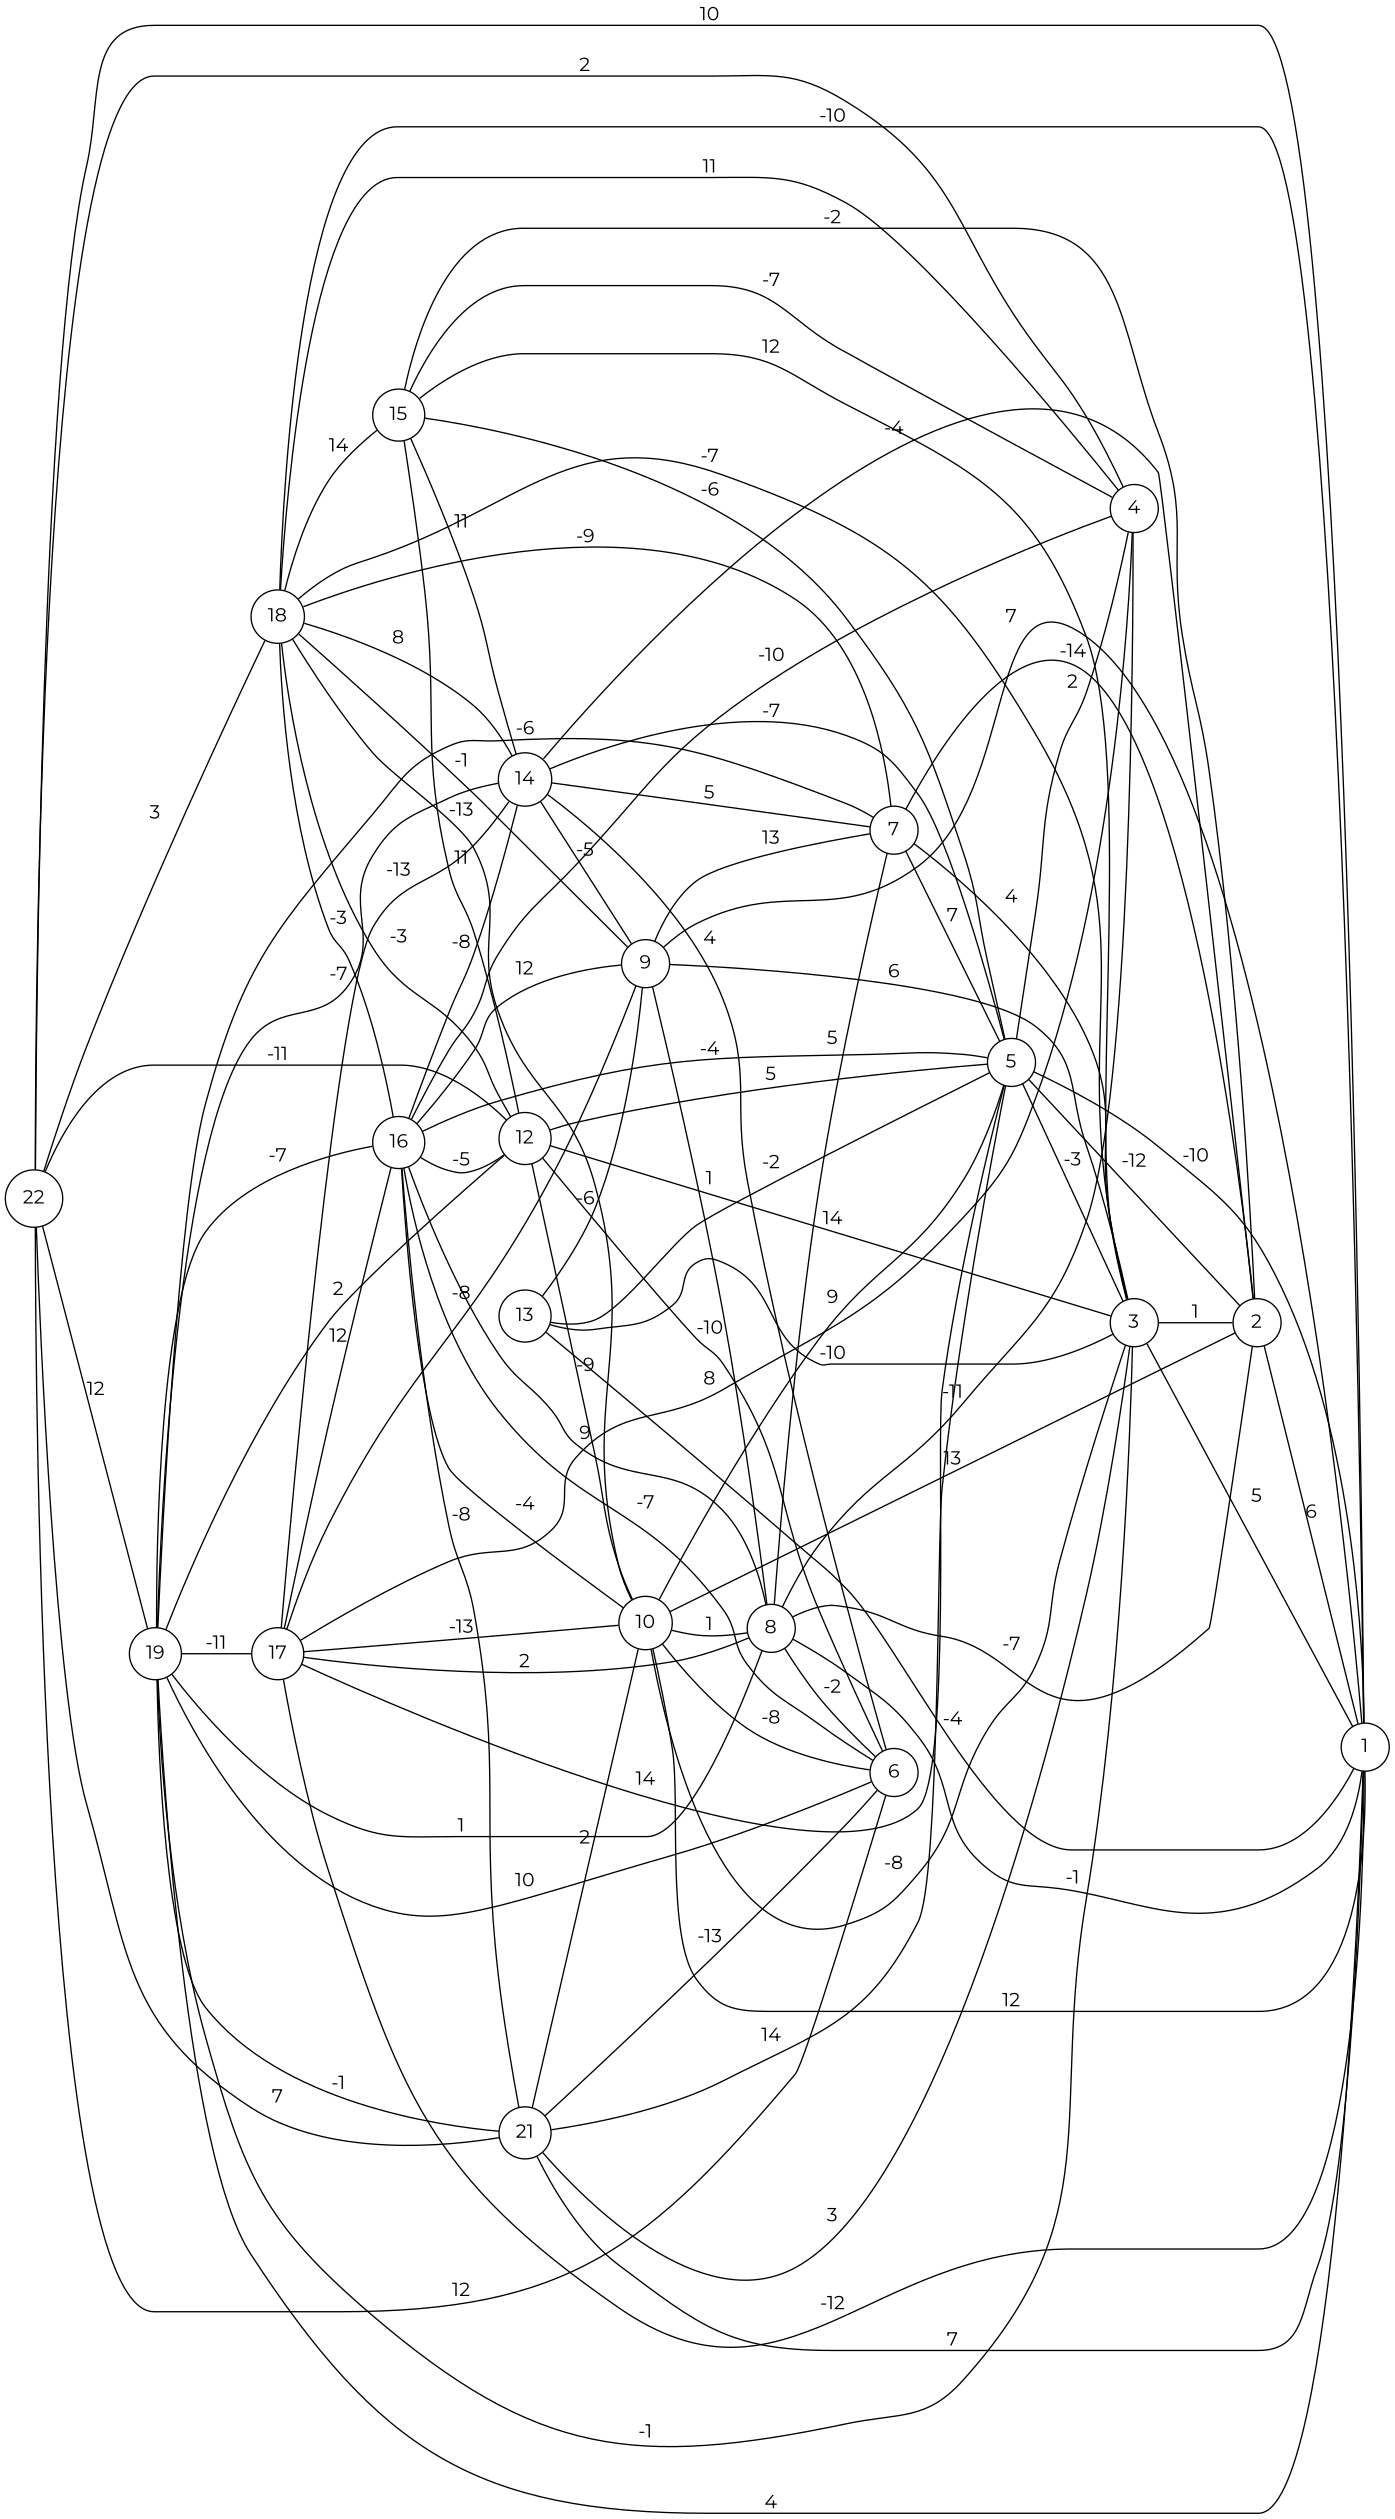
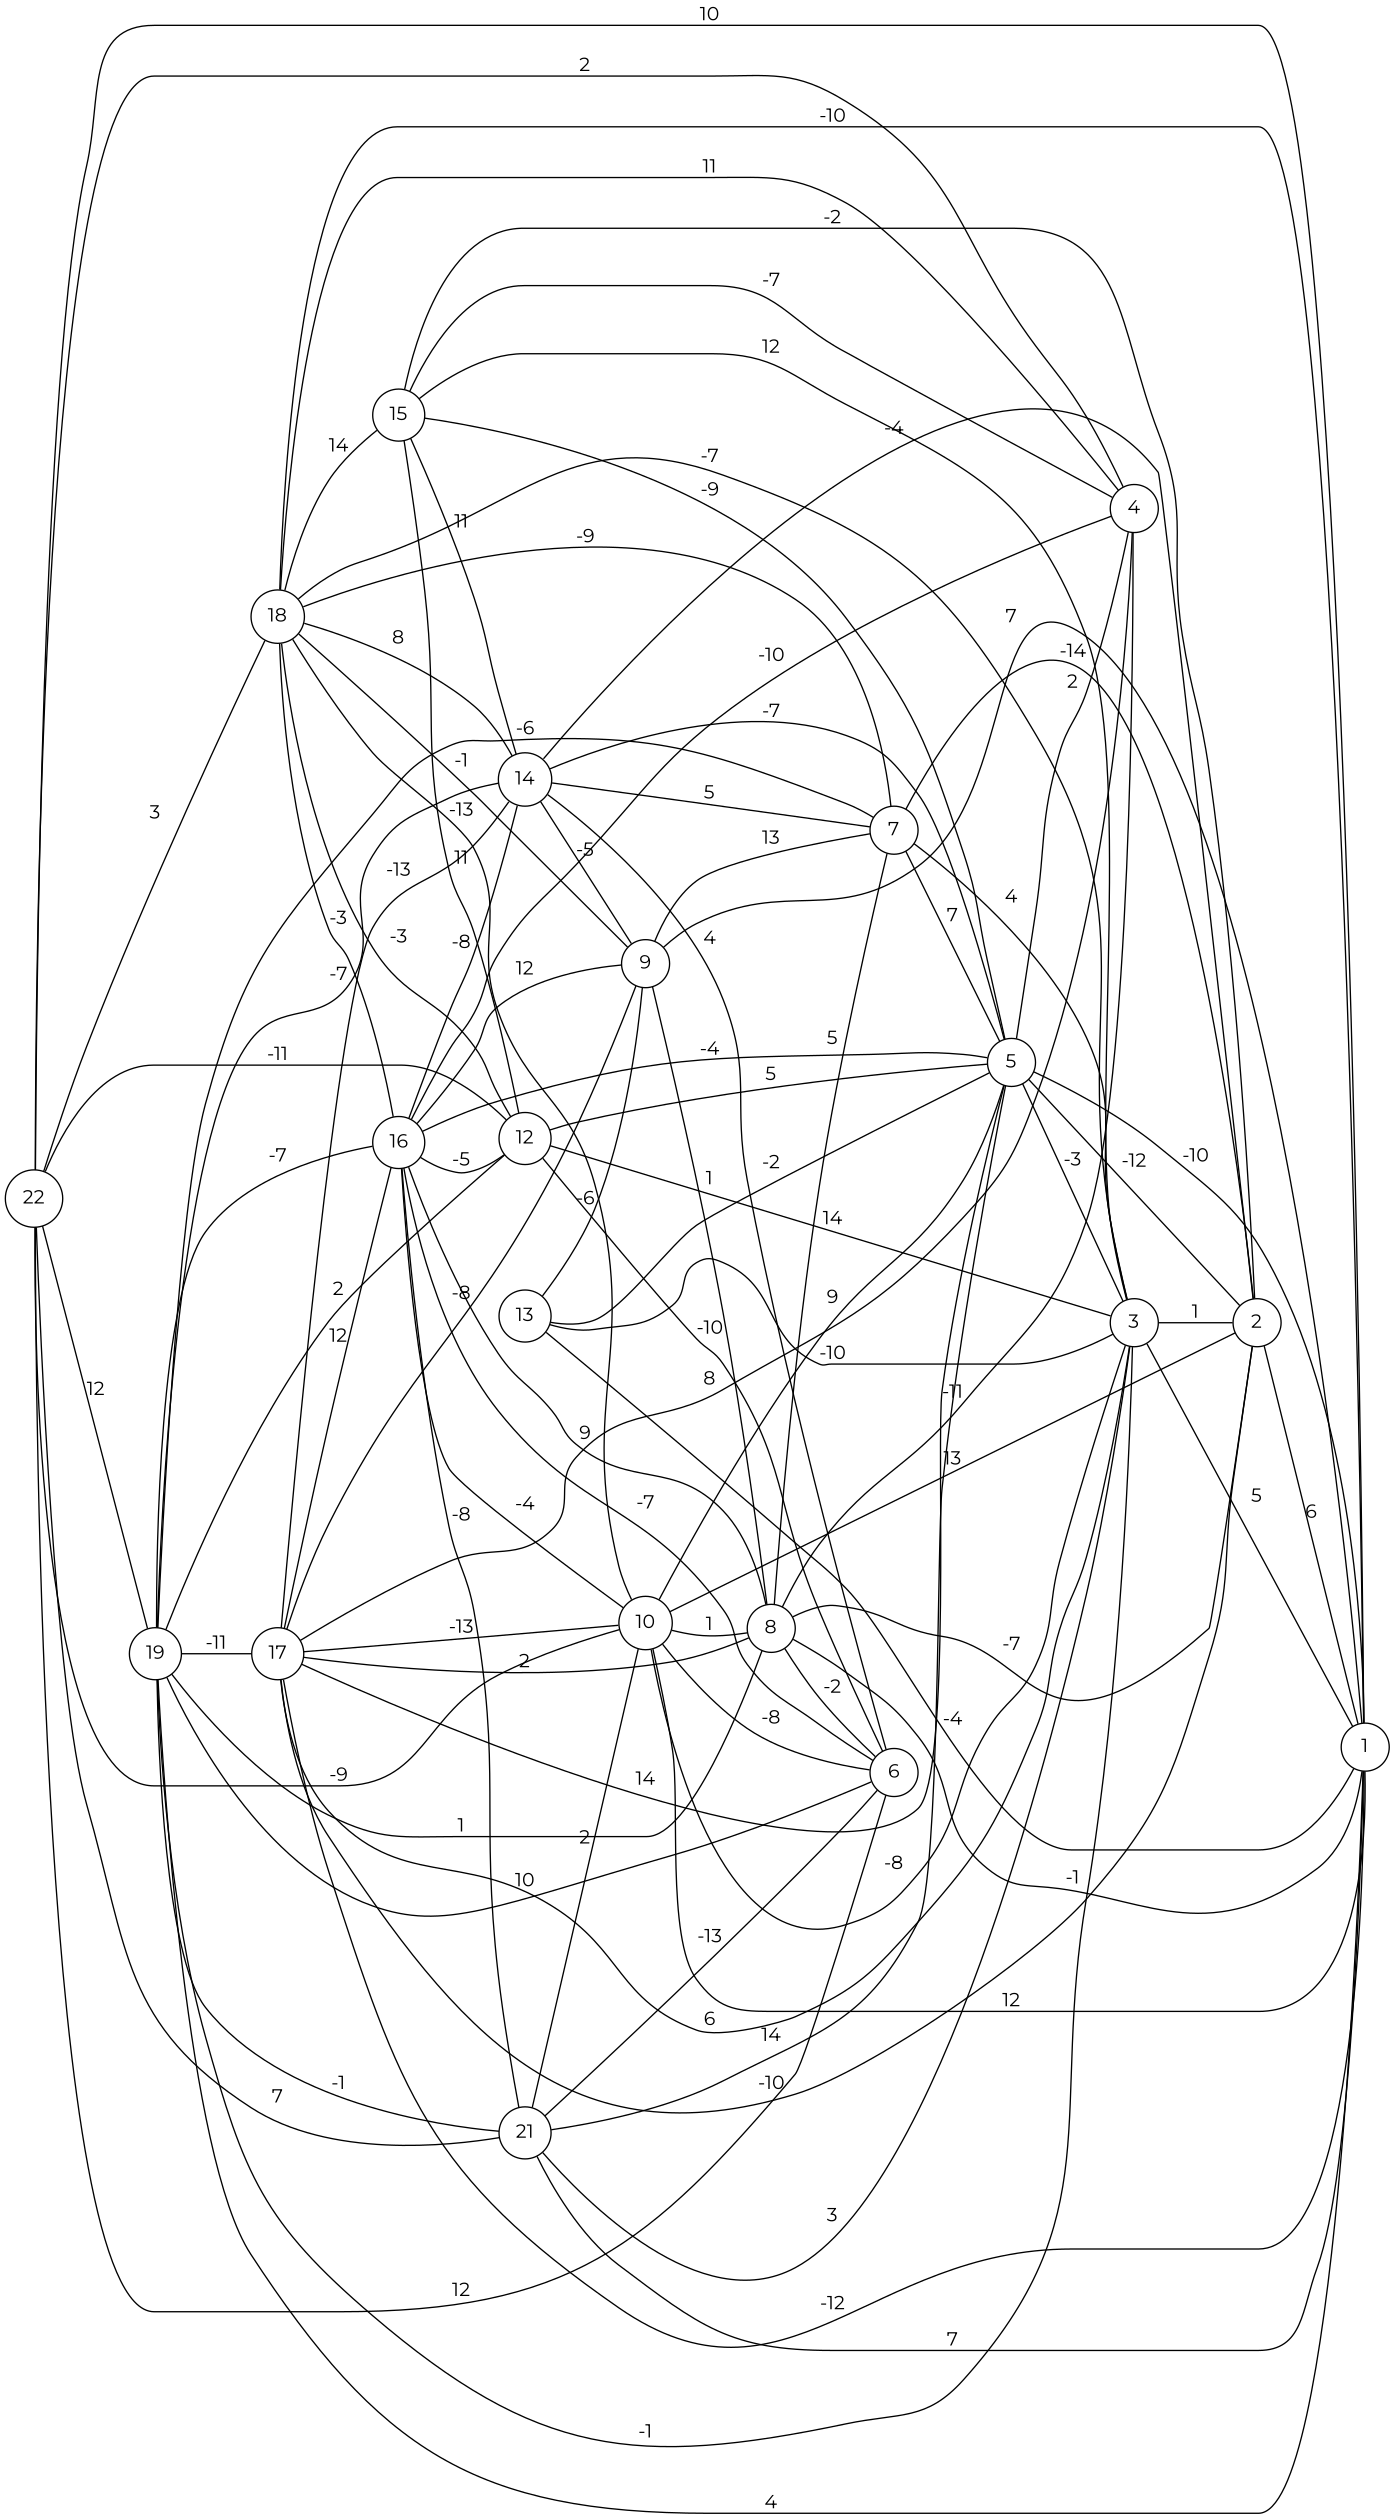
(710, 491) -> (710, 491)
(967, 999) -> (839, 1995)
(579, 1383) -> (118, 1768)
none -> (882, 2053)
